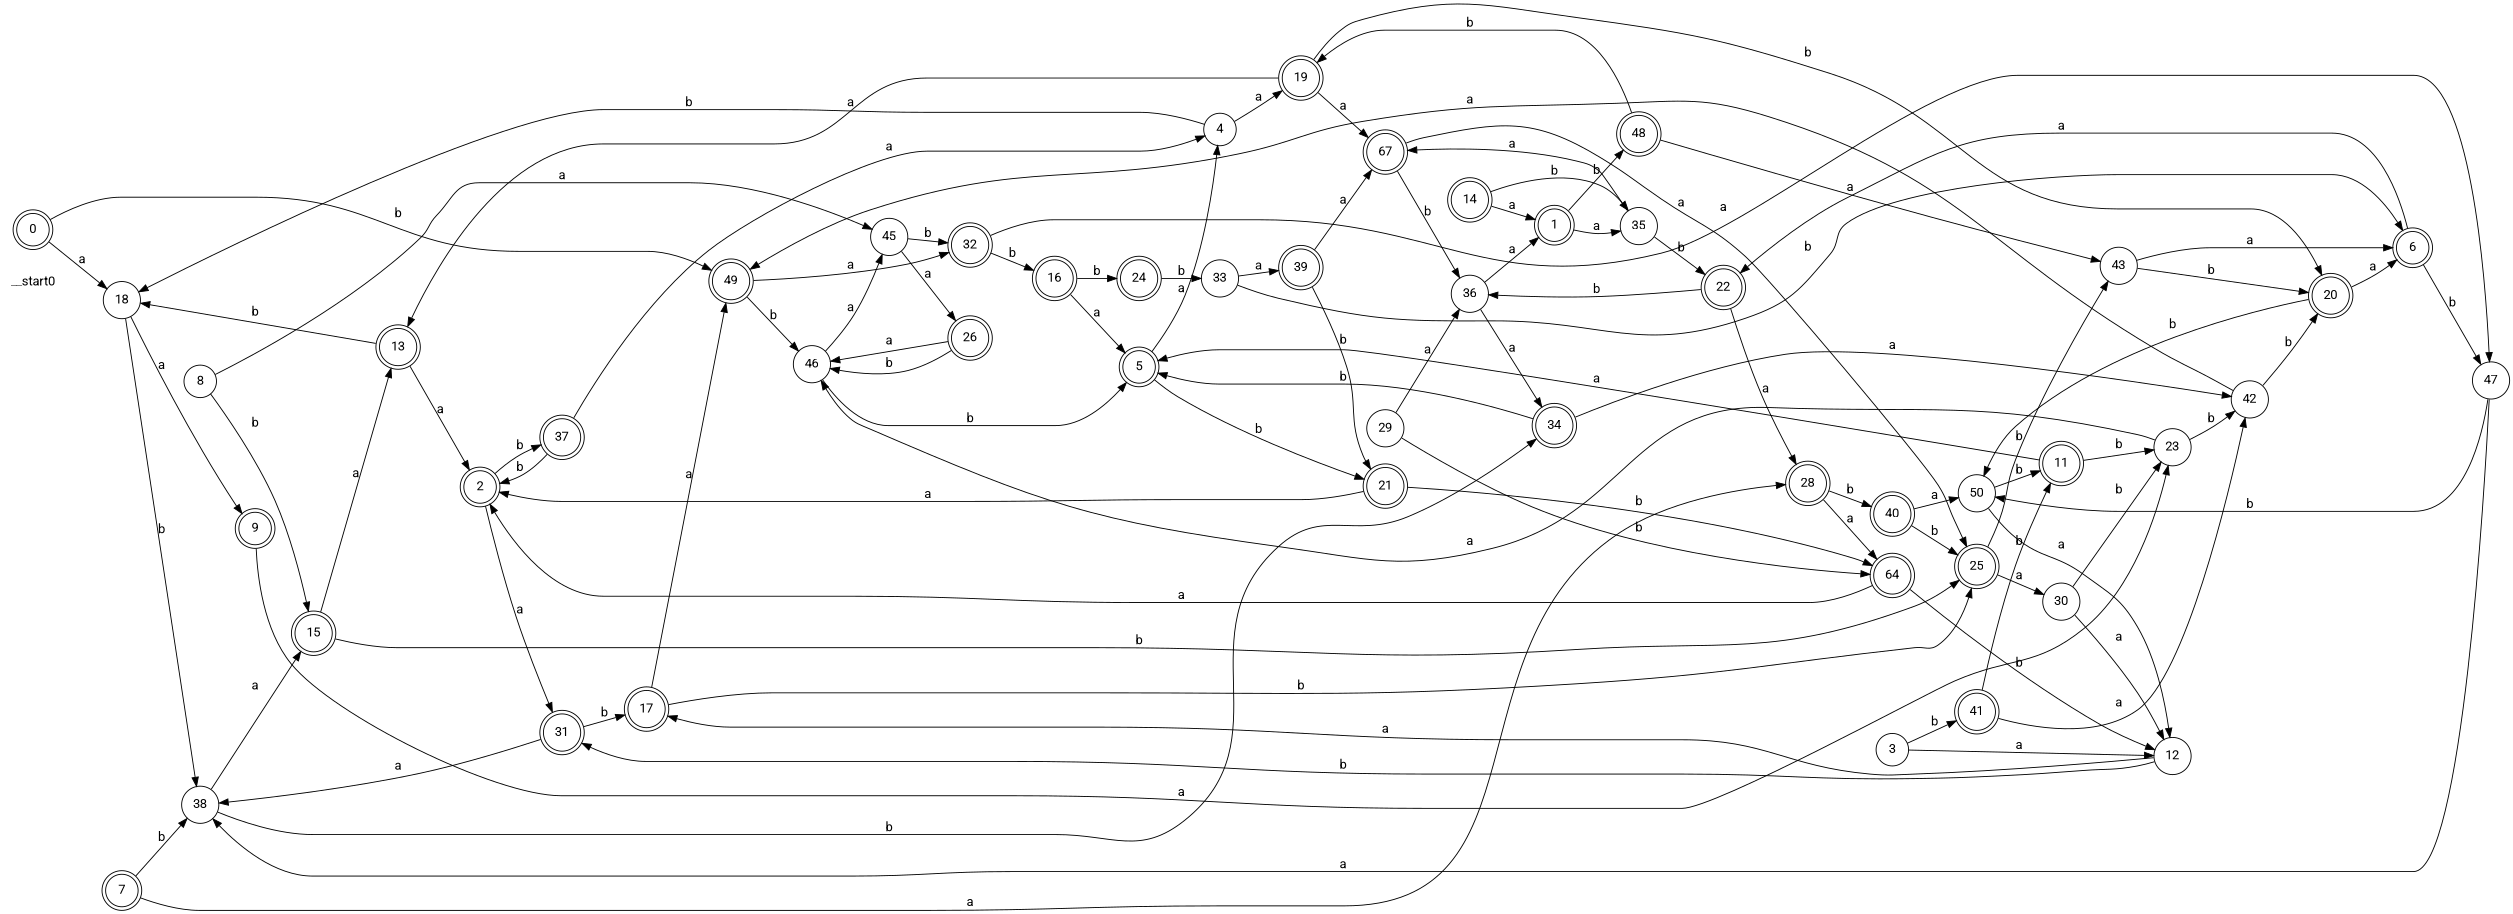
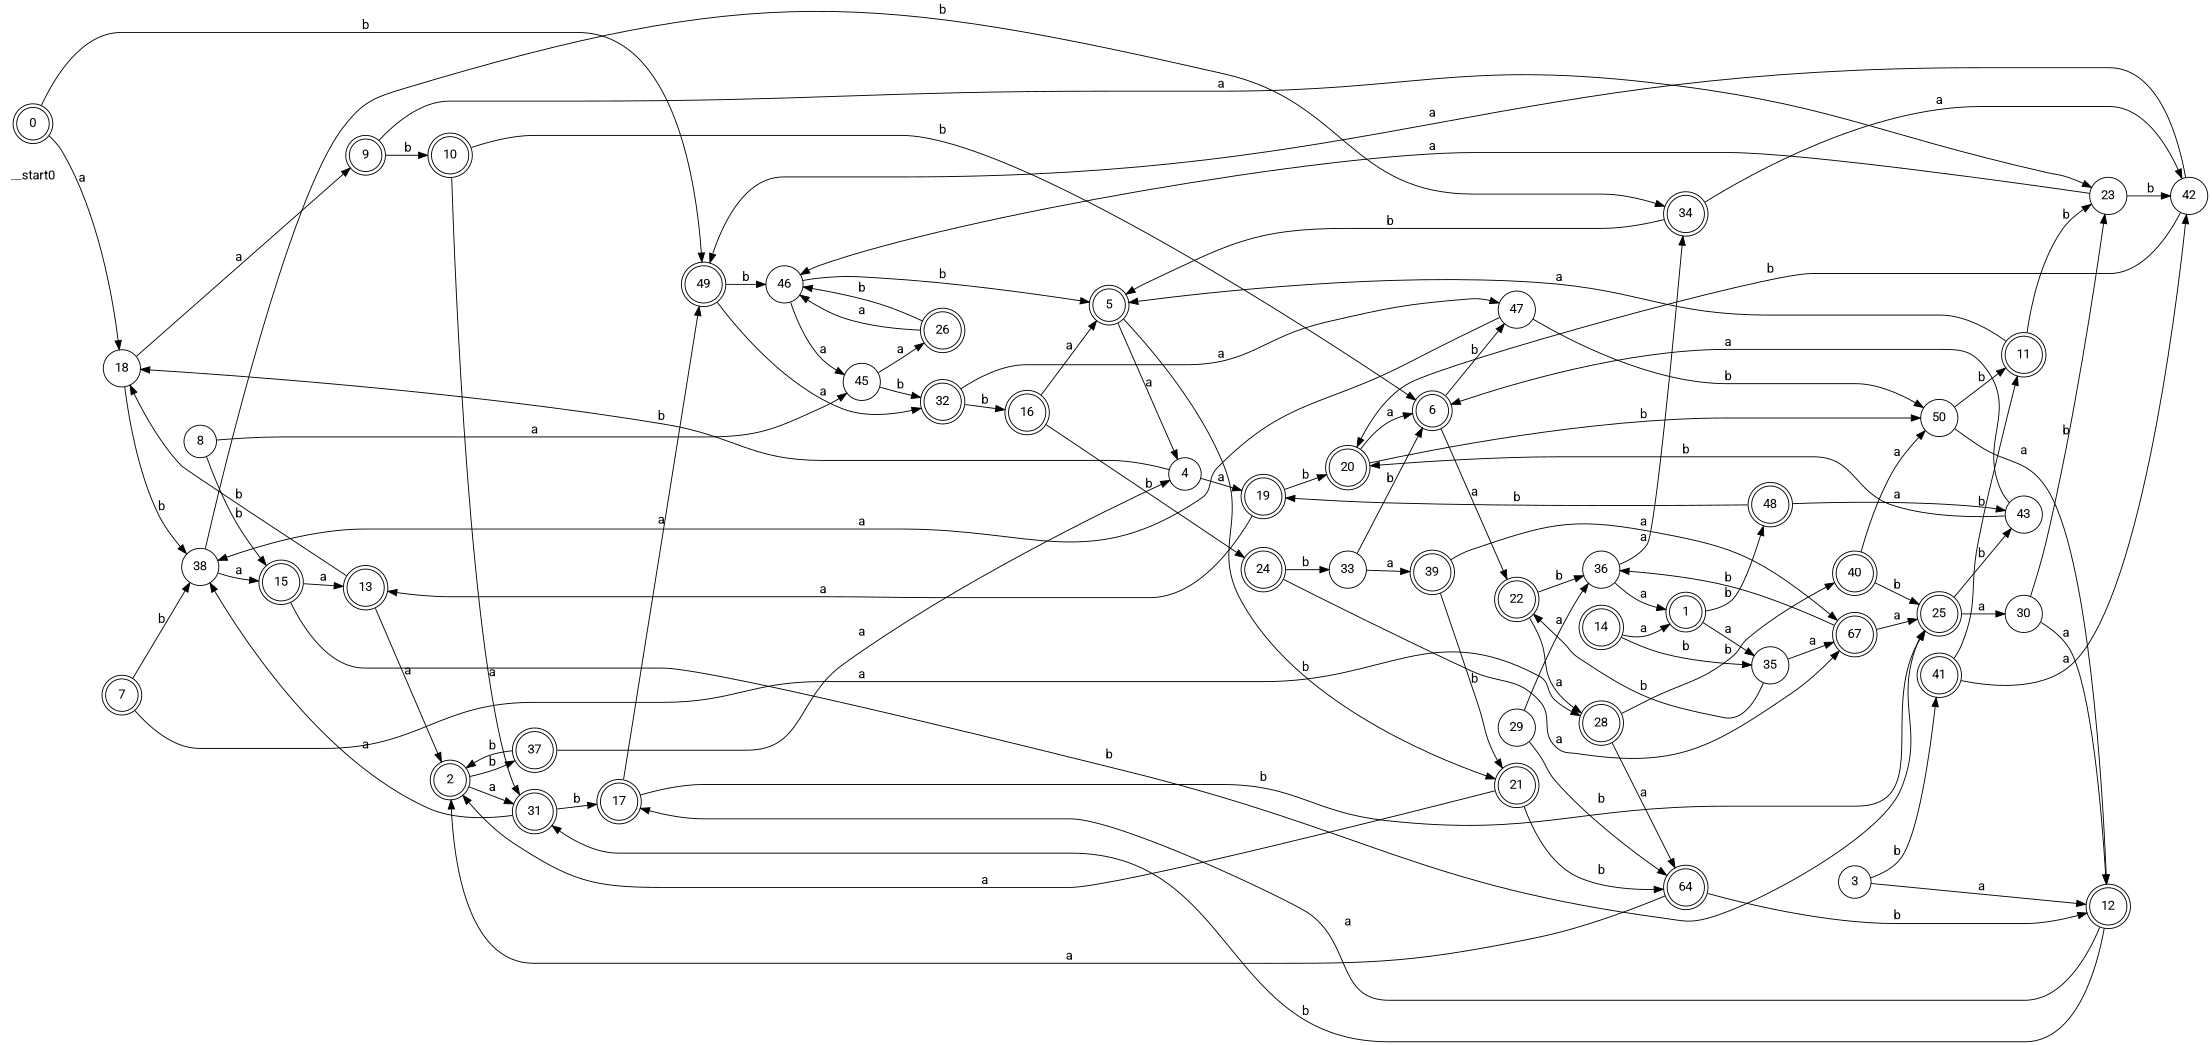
(1340, 112) -> (1549, 736)
none -> (450, 155)
(2173, 756) -> (2108, 906)
